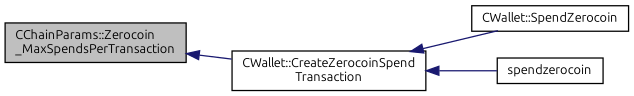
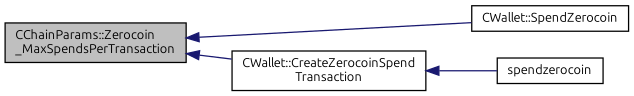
(460, 40) -> (335, 30)
